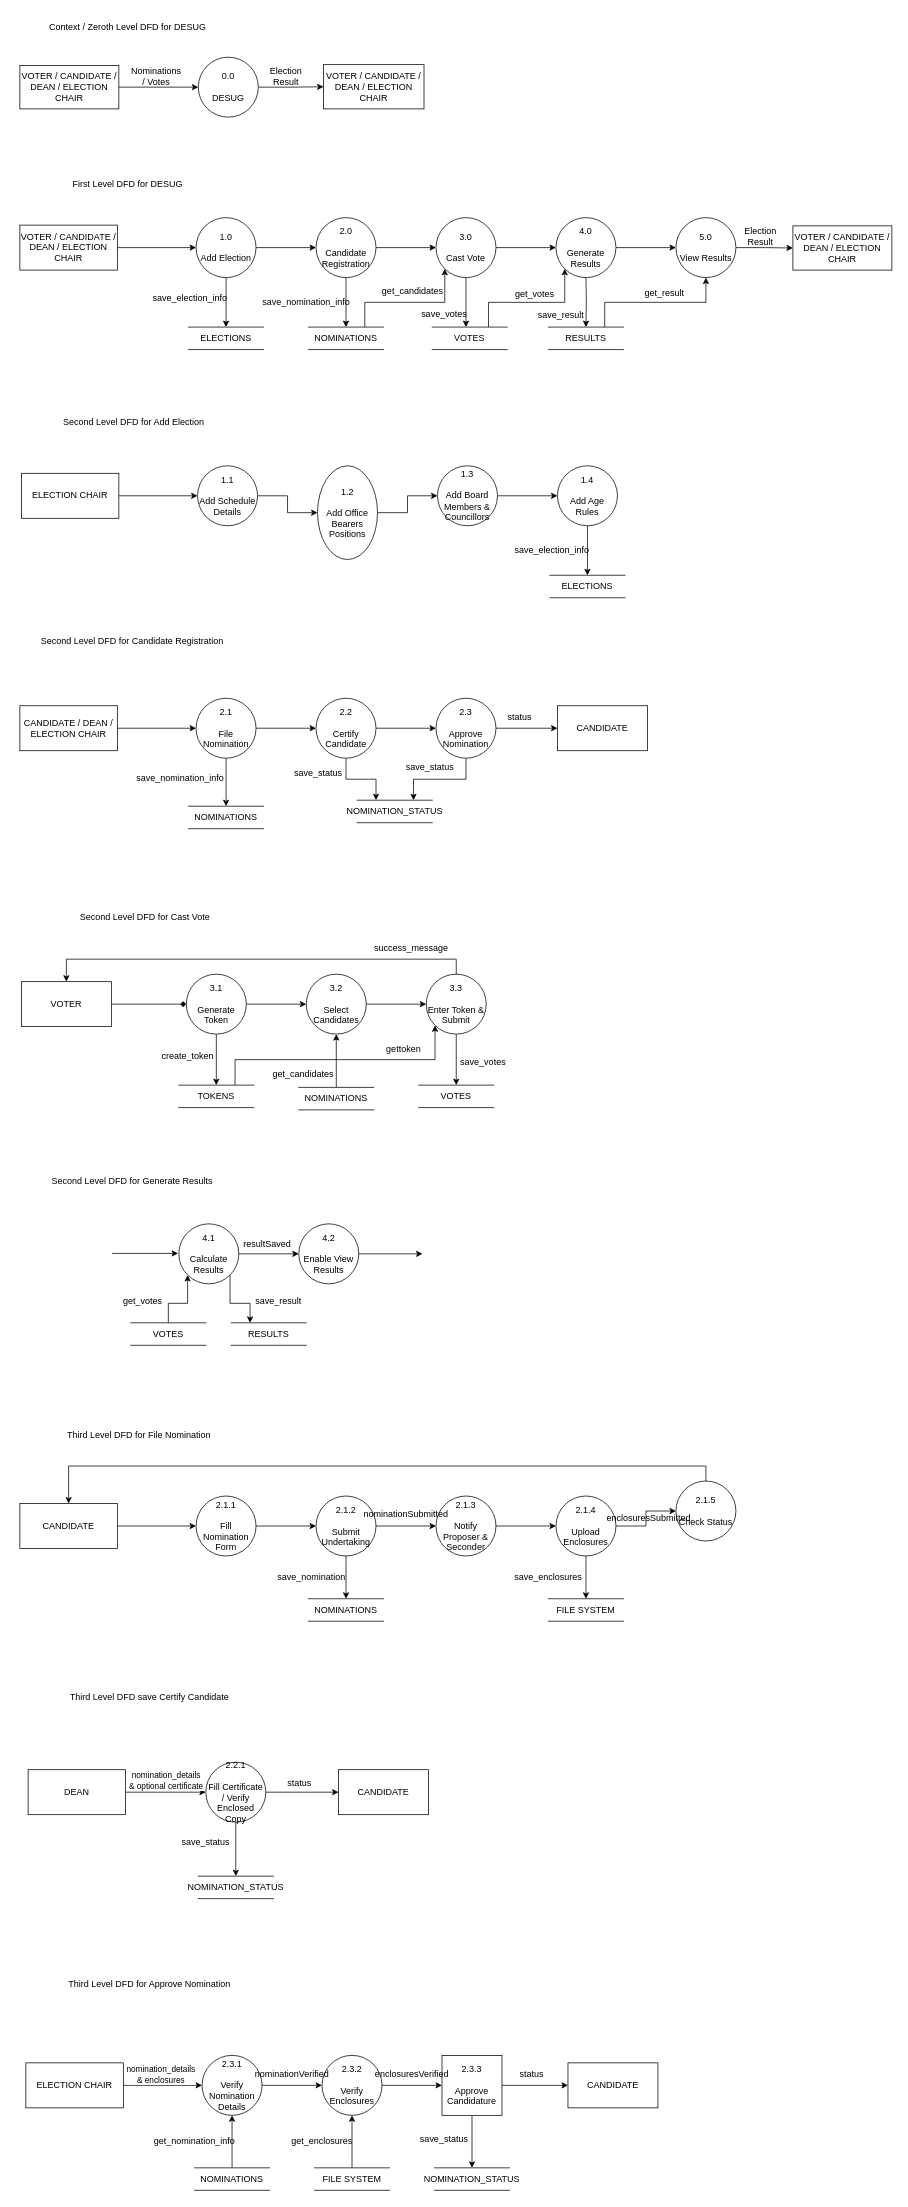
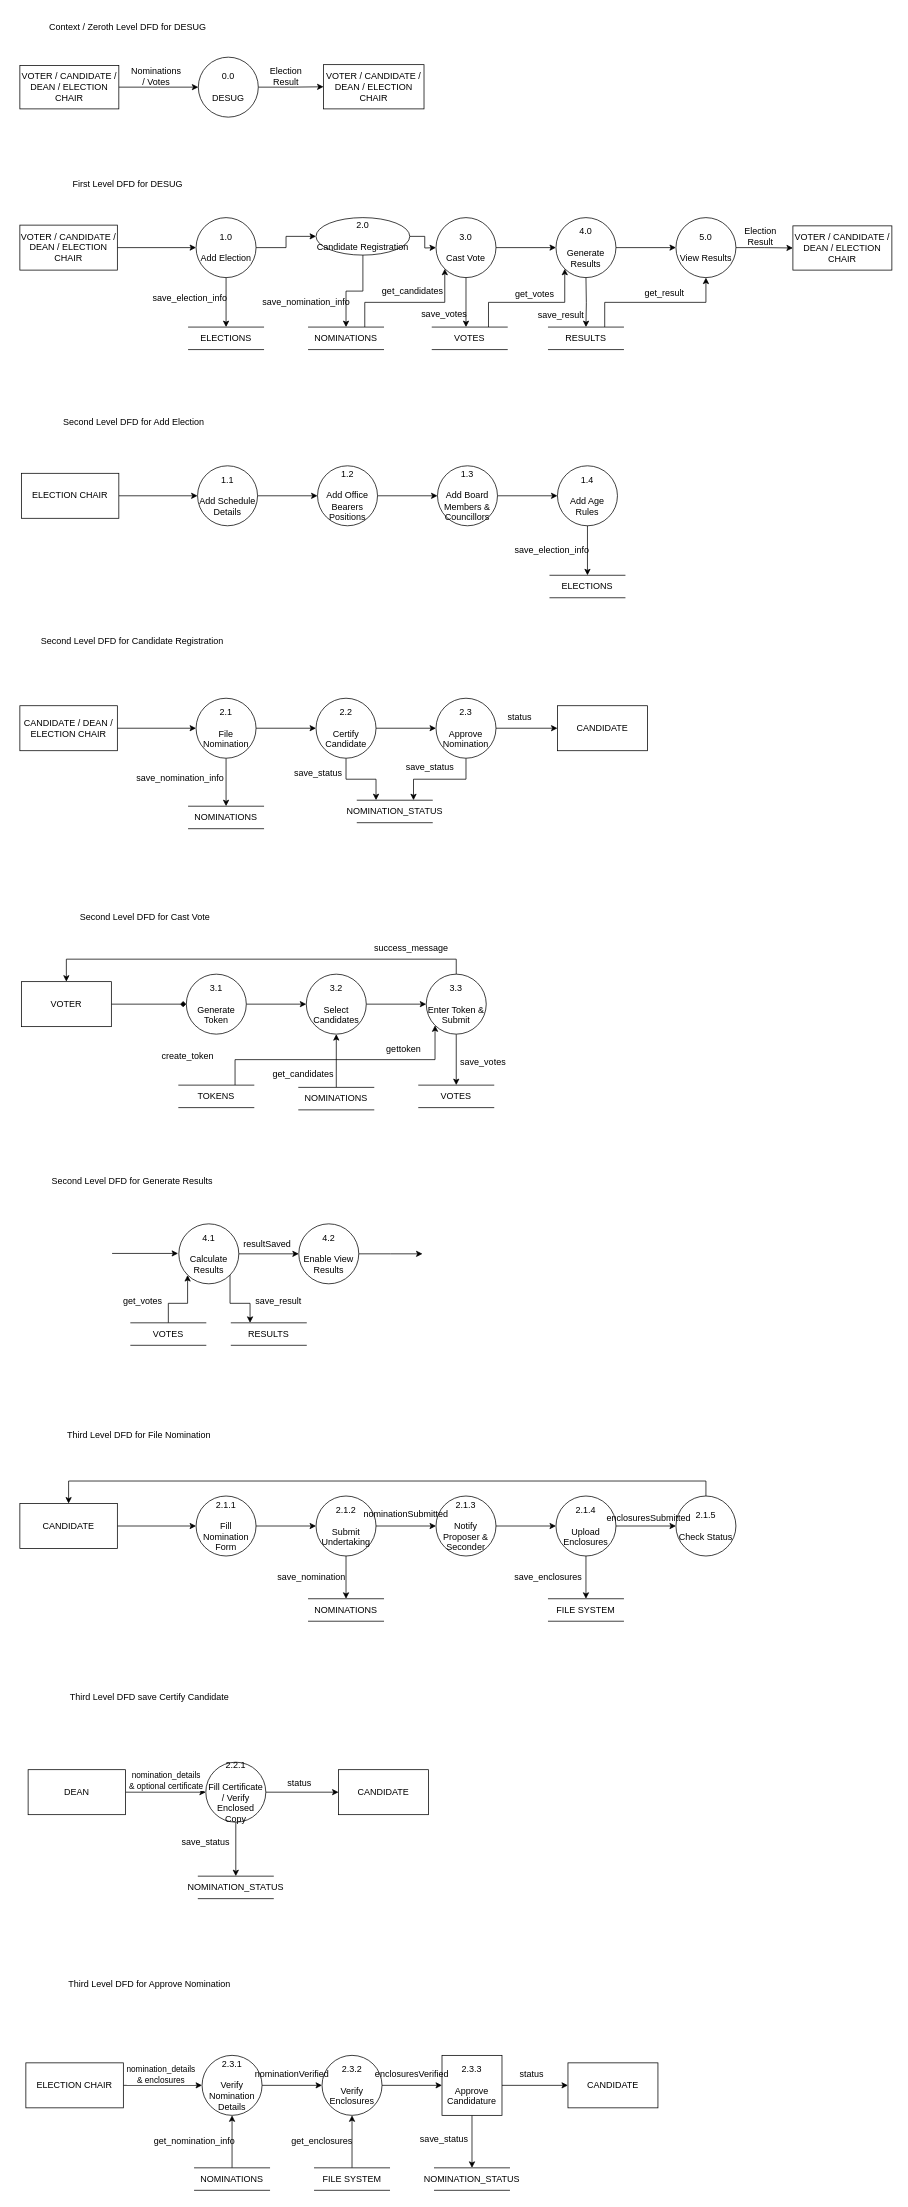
(346, 247) -> (363, 236)
(348, 512) -> (348, 495)
(216, 1057) -> none
(706, 1511) -> (706, 1526)
